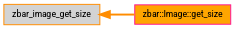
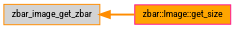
(52, 15) -> (52, 15)
